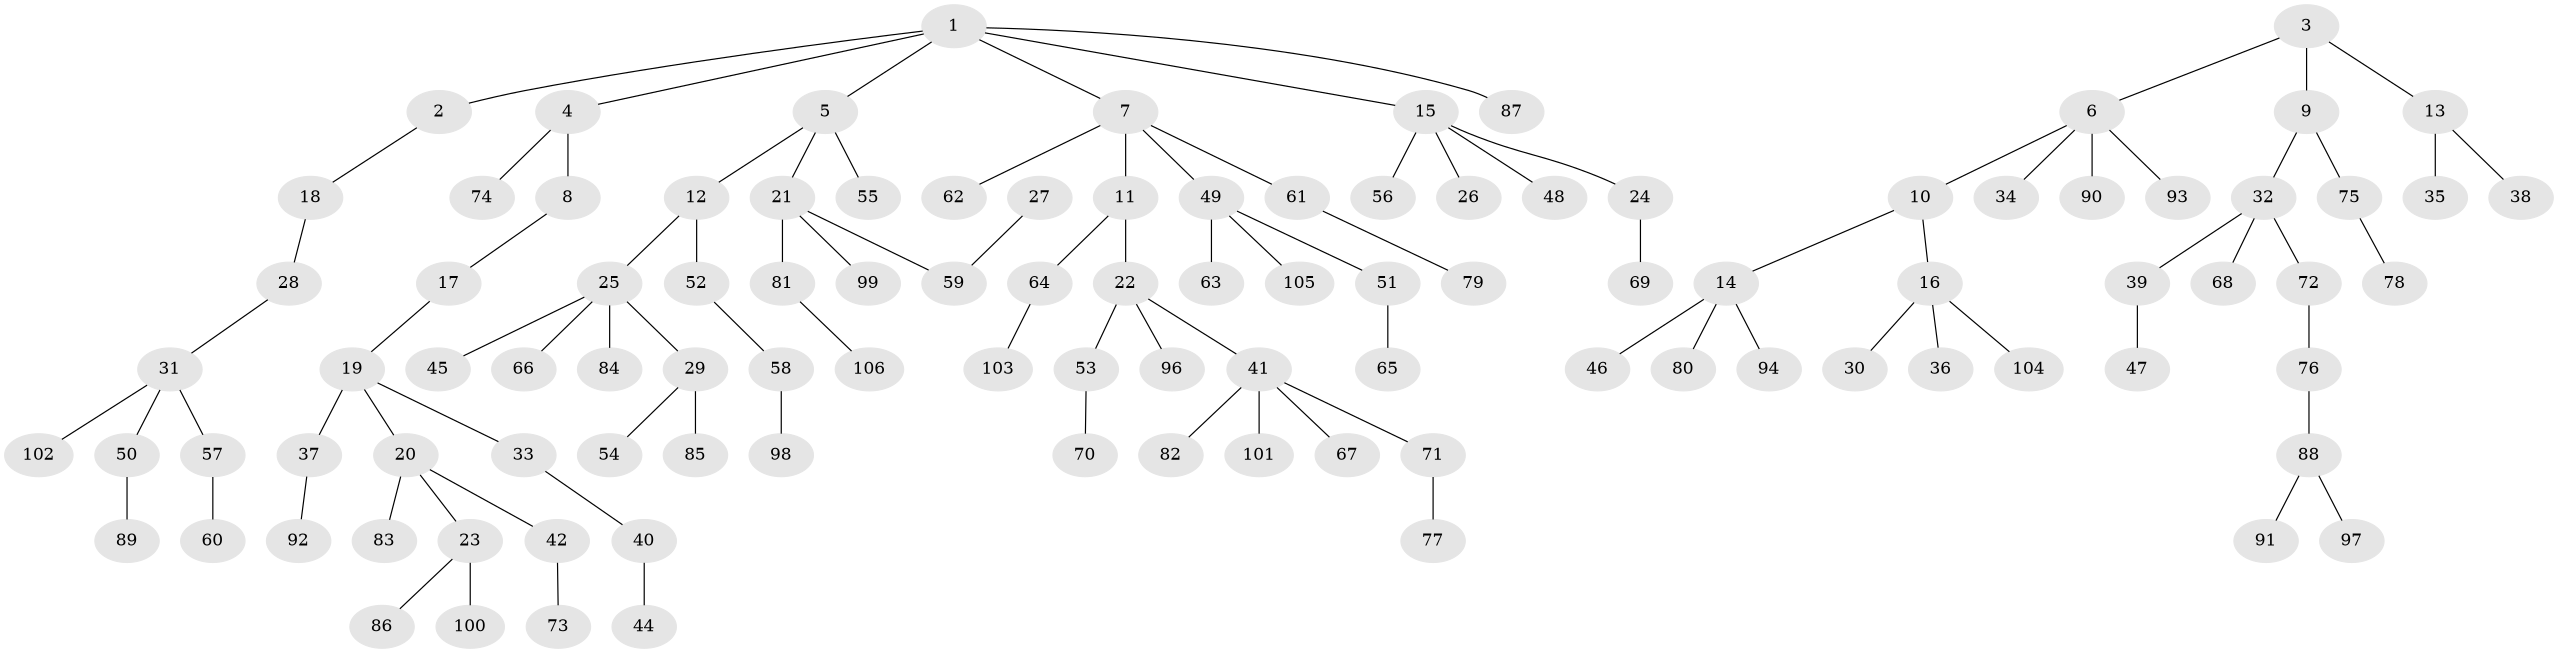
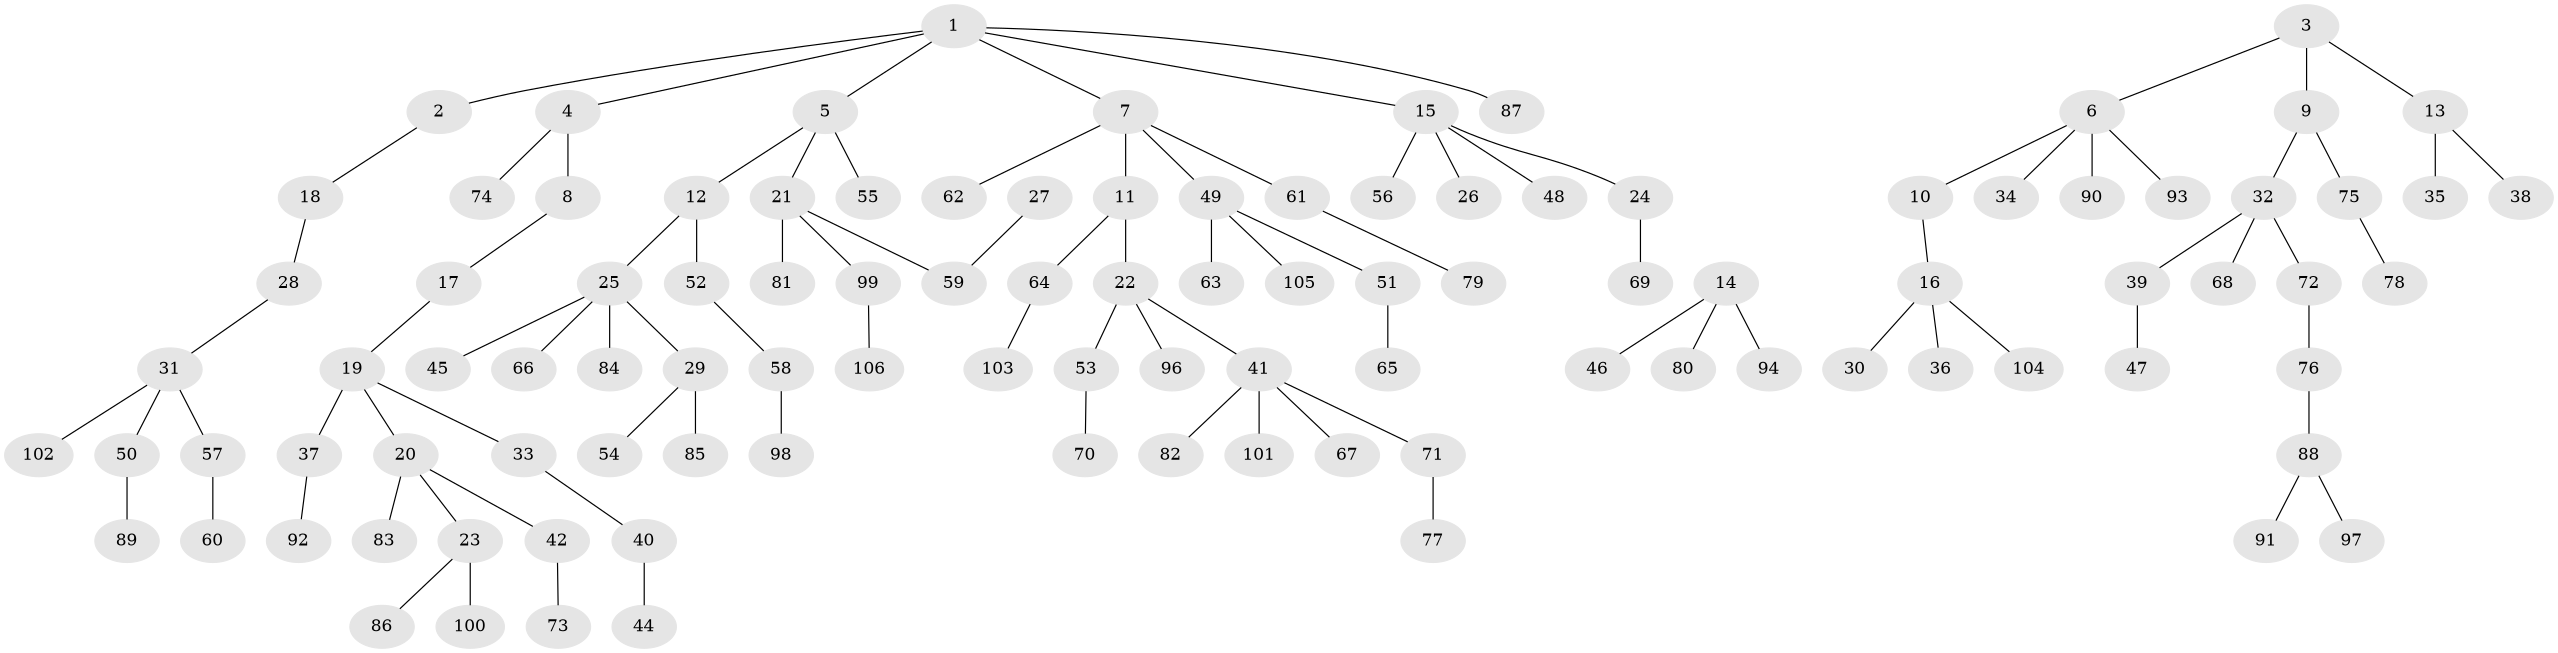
(1823, 241) -> none
(826, 326) -> (869, 327)
